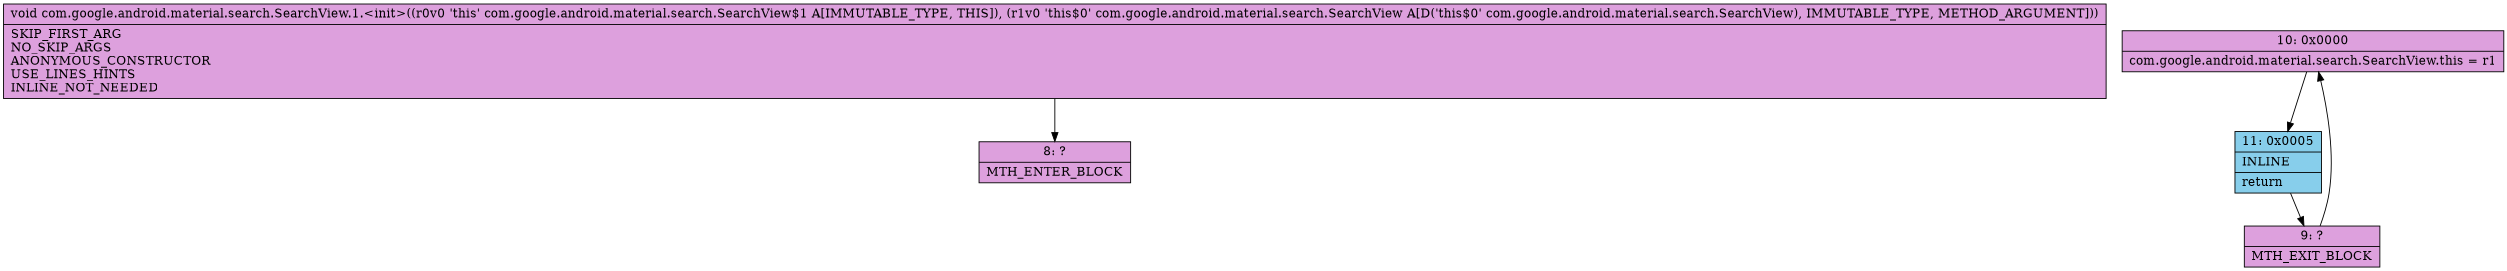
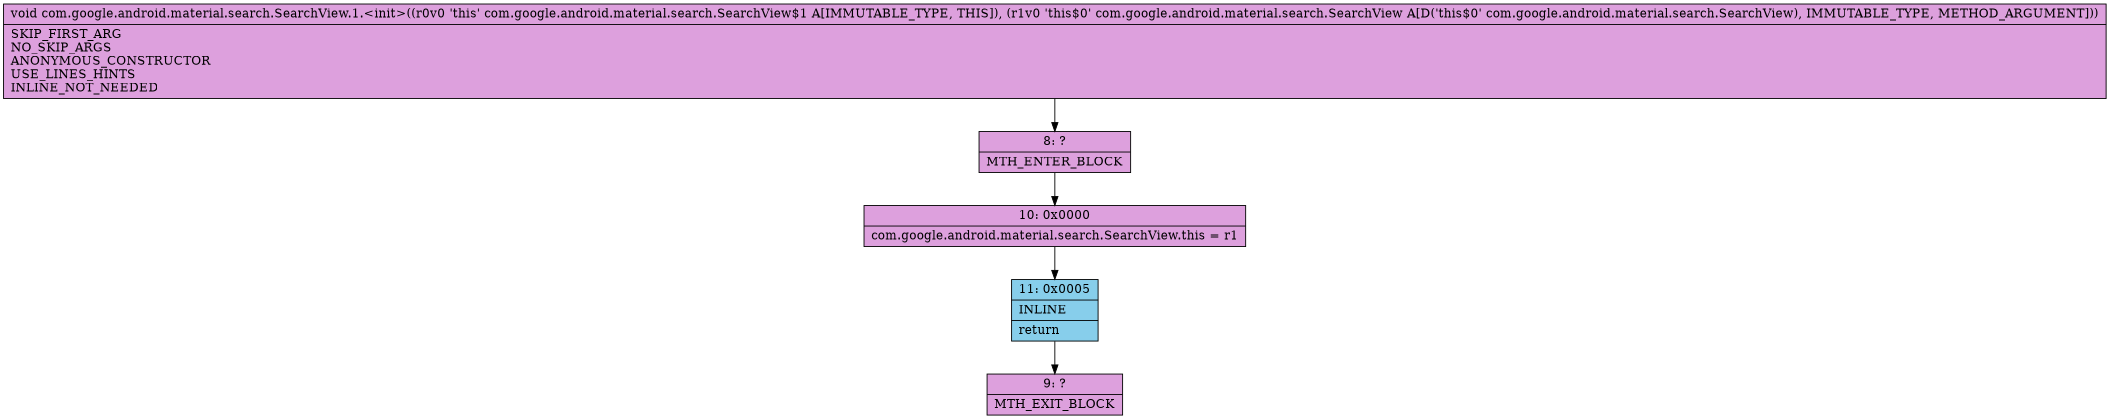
(2331, 154) -> (1055, 185)
